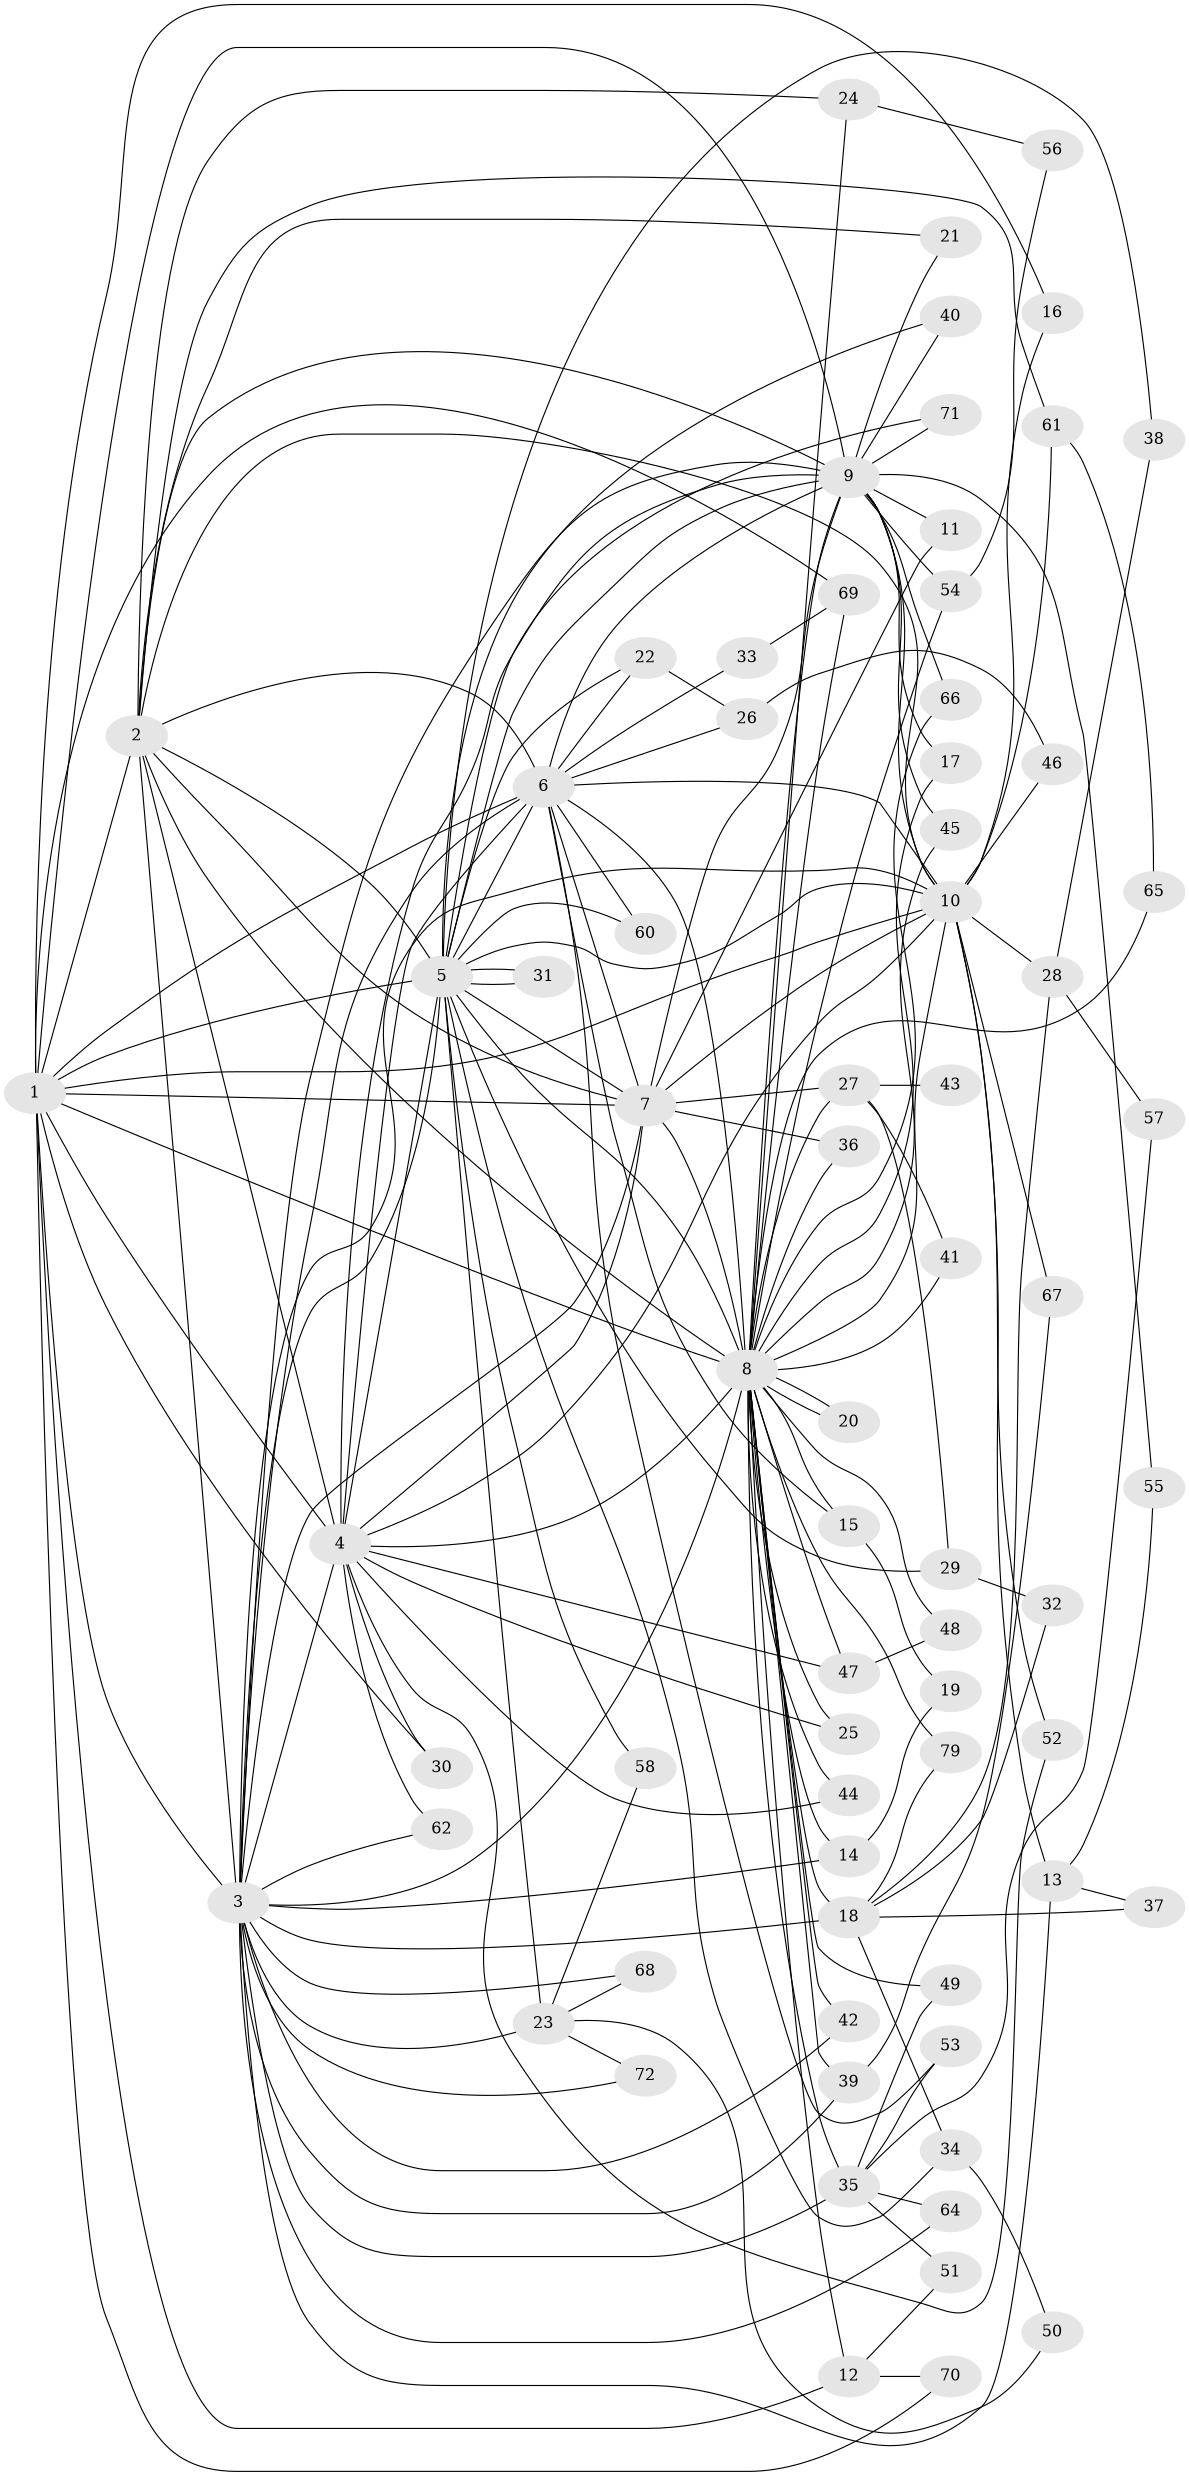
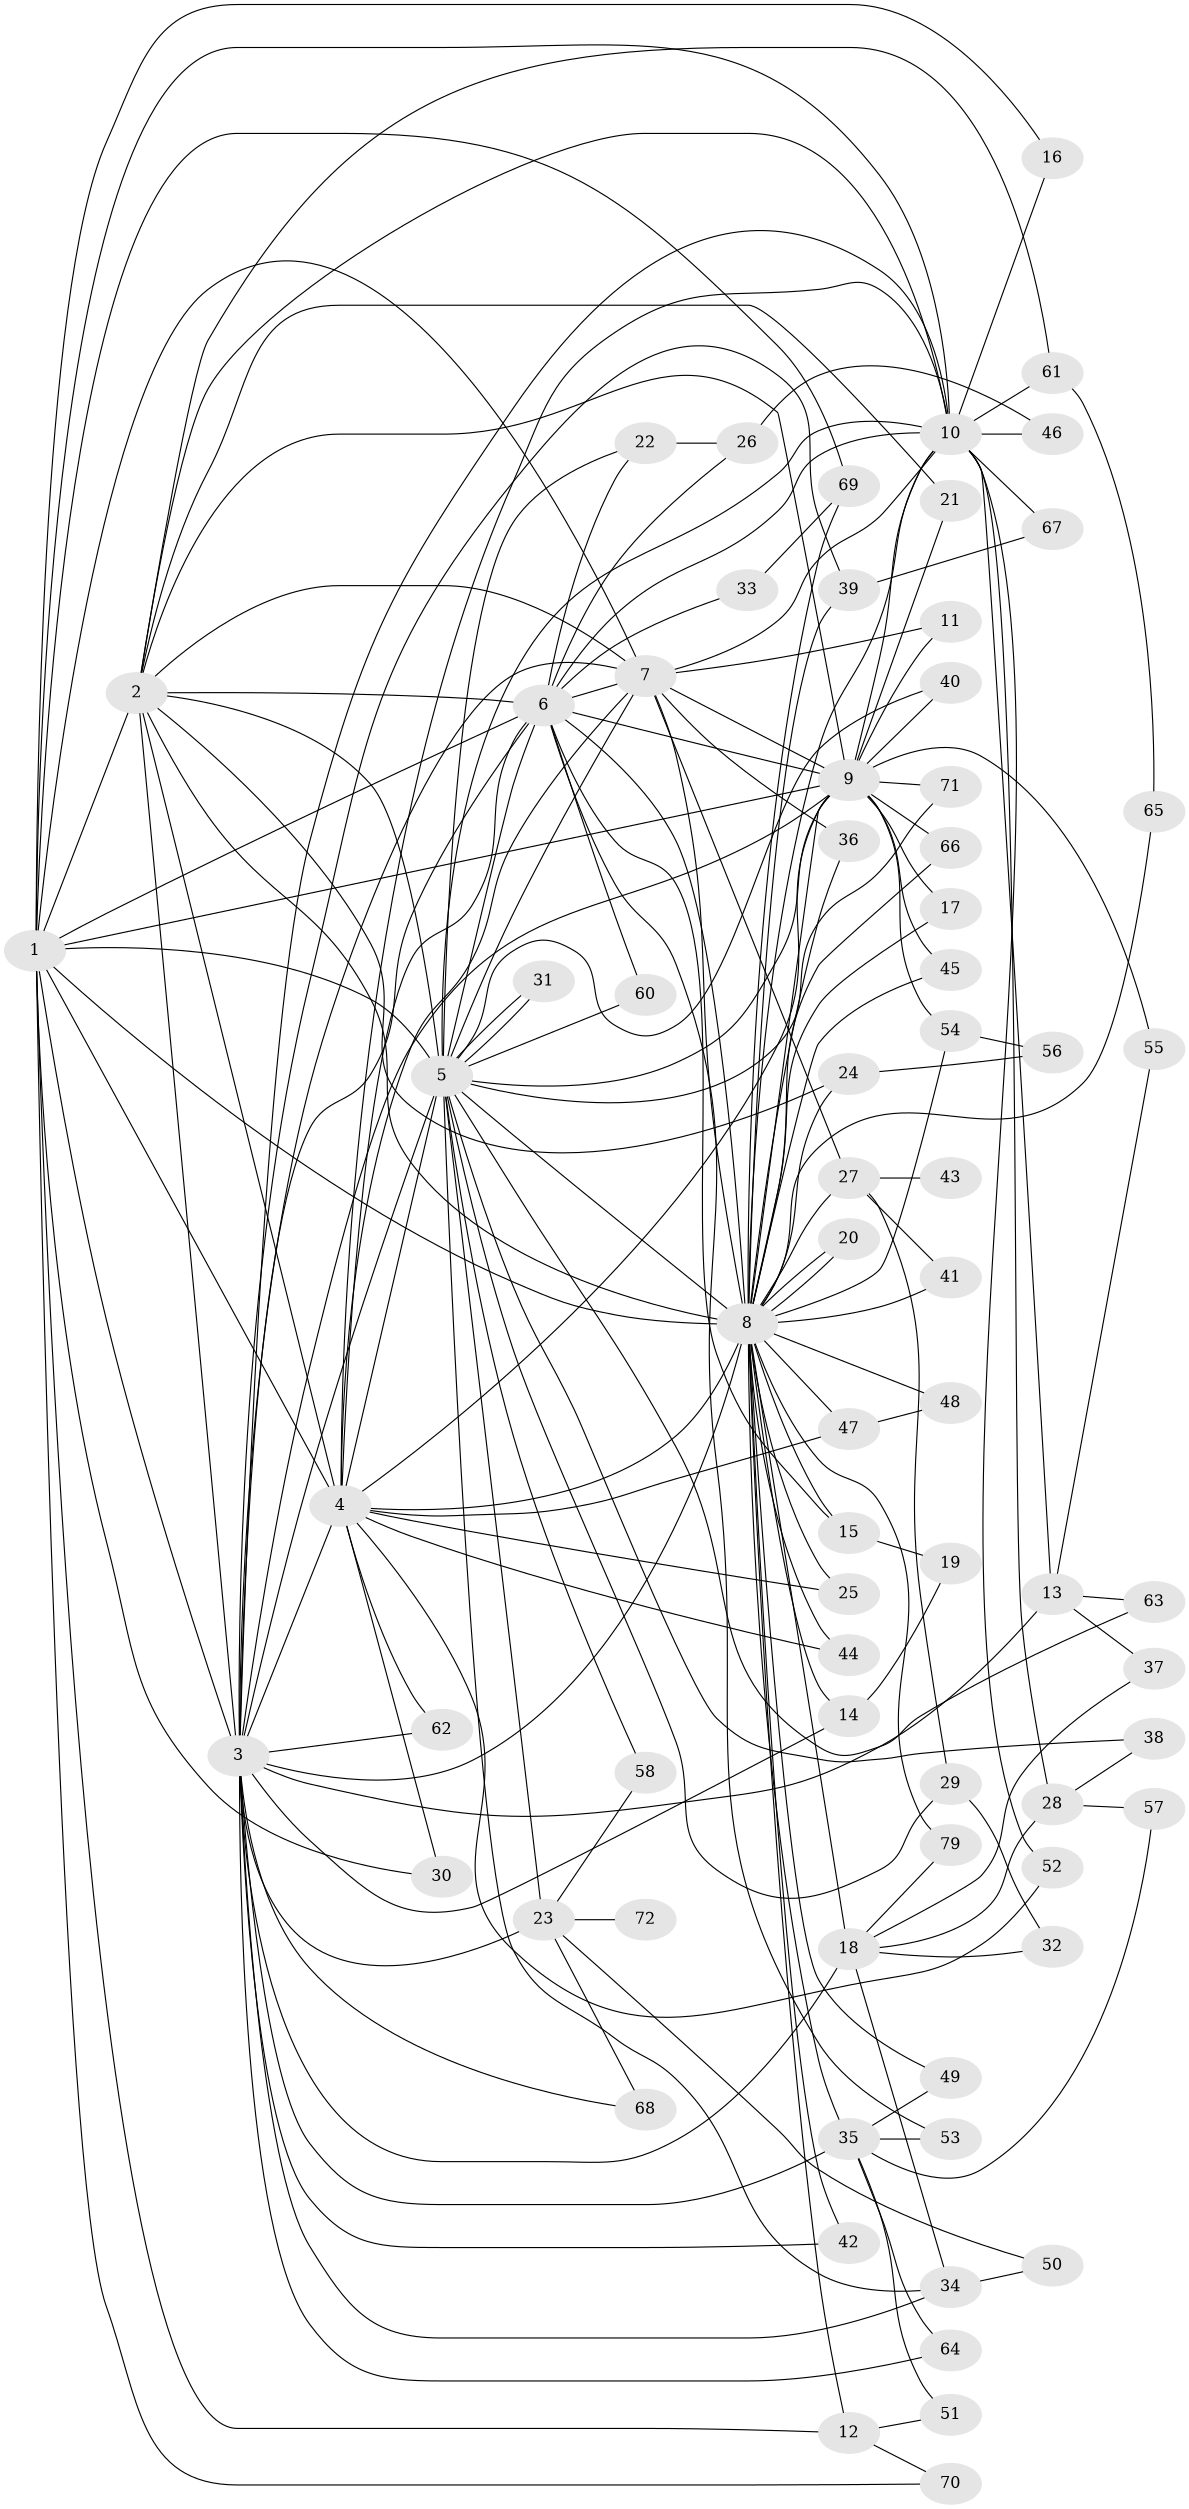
none -> (1154, 1602)
(387, 2083) -> (366, 2317)
